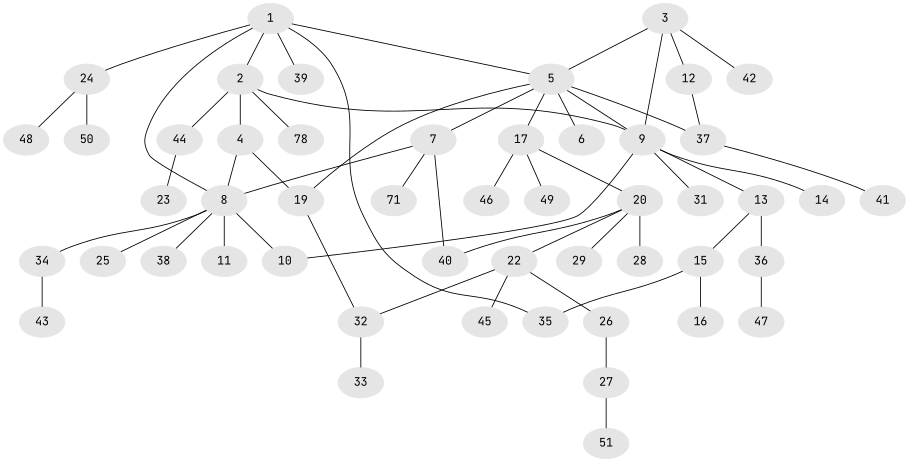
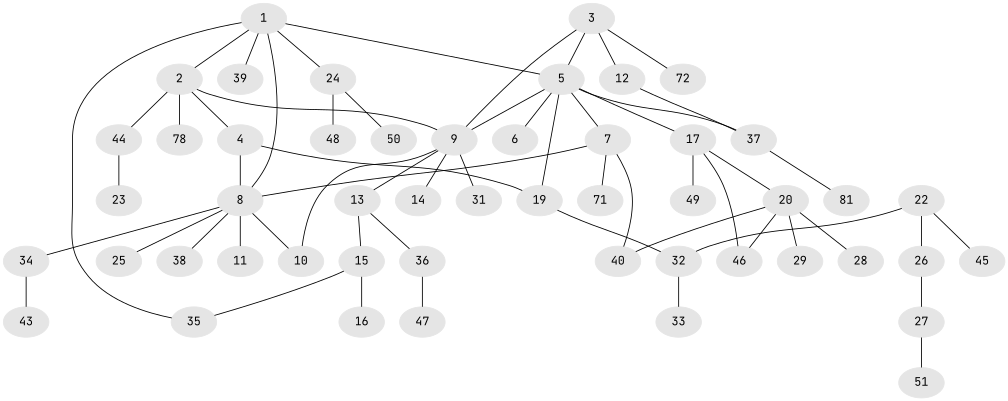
(749, 79) -> (683, 79)
(883, 201) -> (846, 201)
(577, 231) -> (766, 227)
